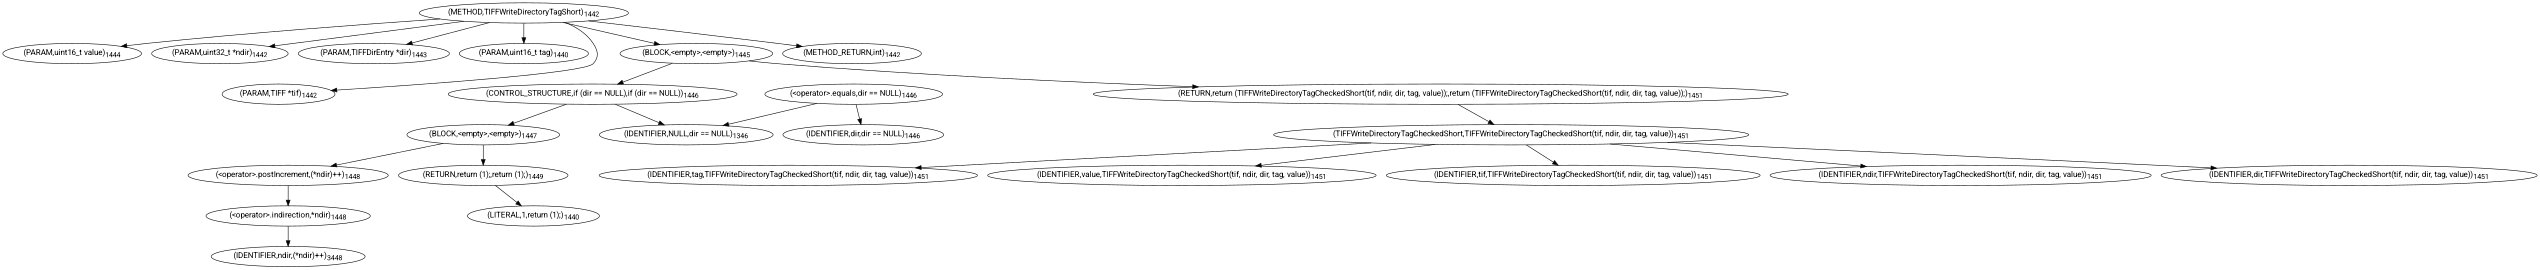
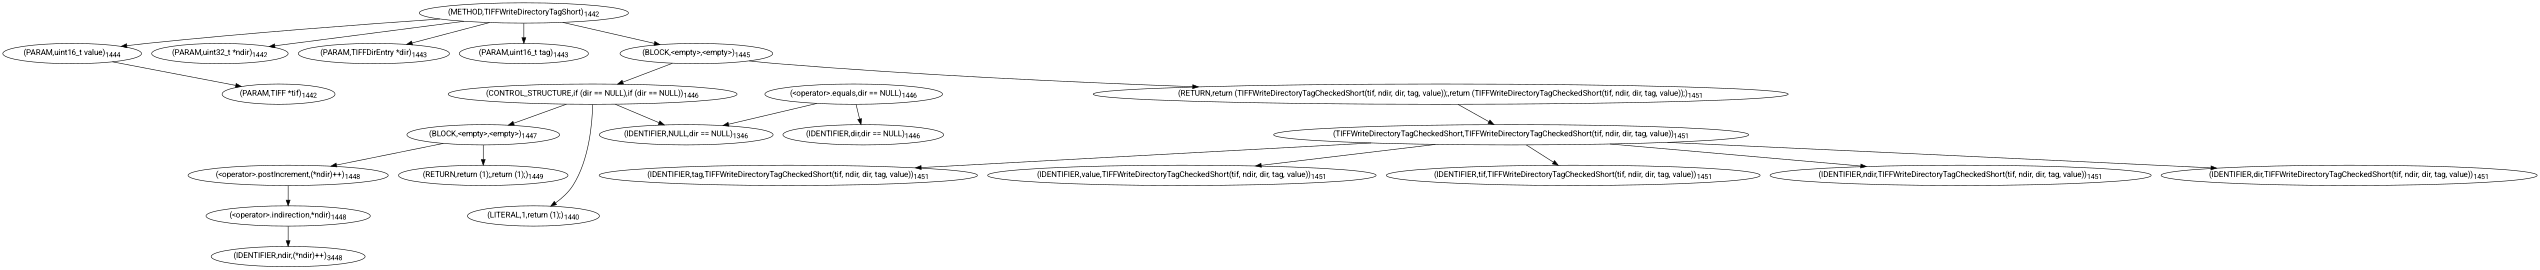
(561, 53) -> (561, 53)
(852, 54) -> none
(495, 78) -> (174, 74)
(506, 194) -> (585, 158)
